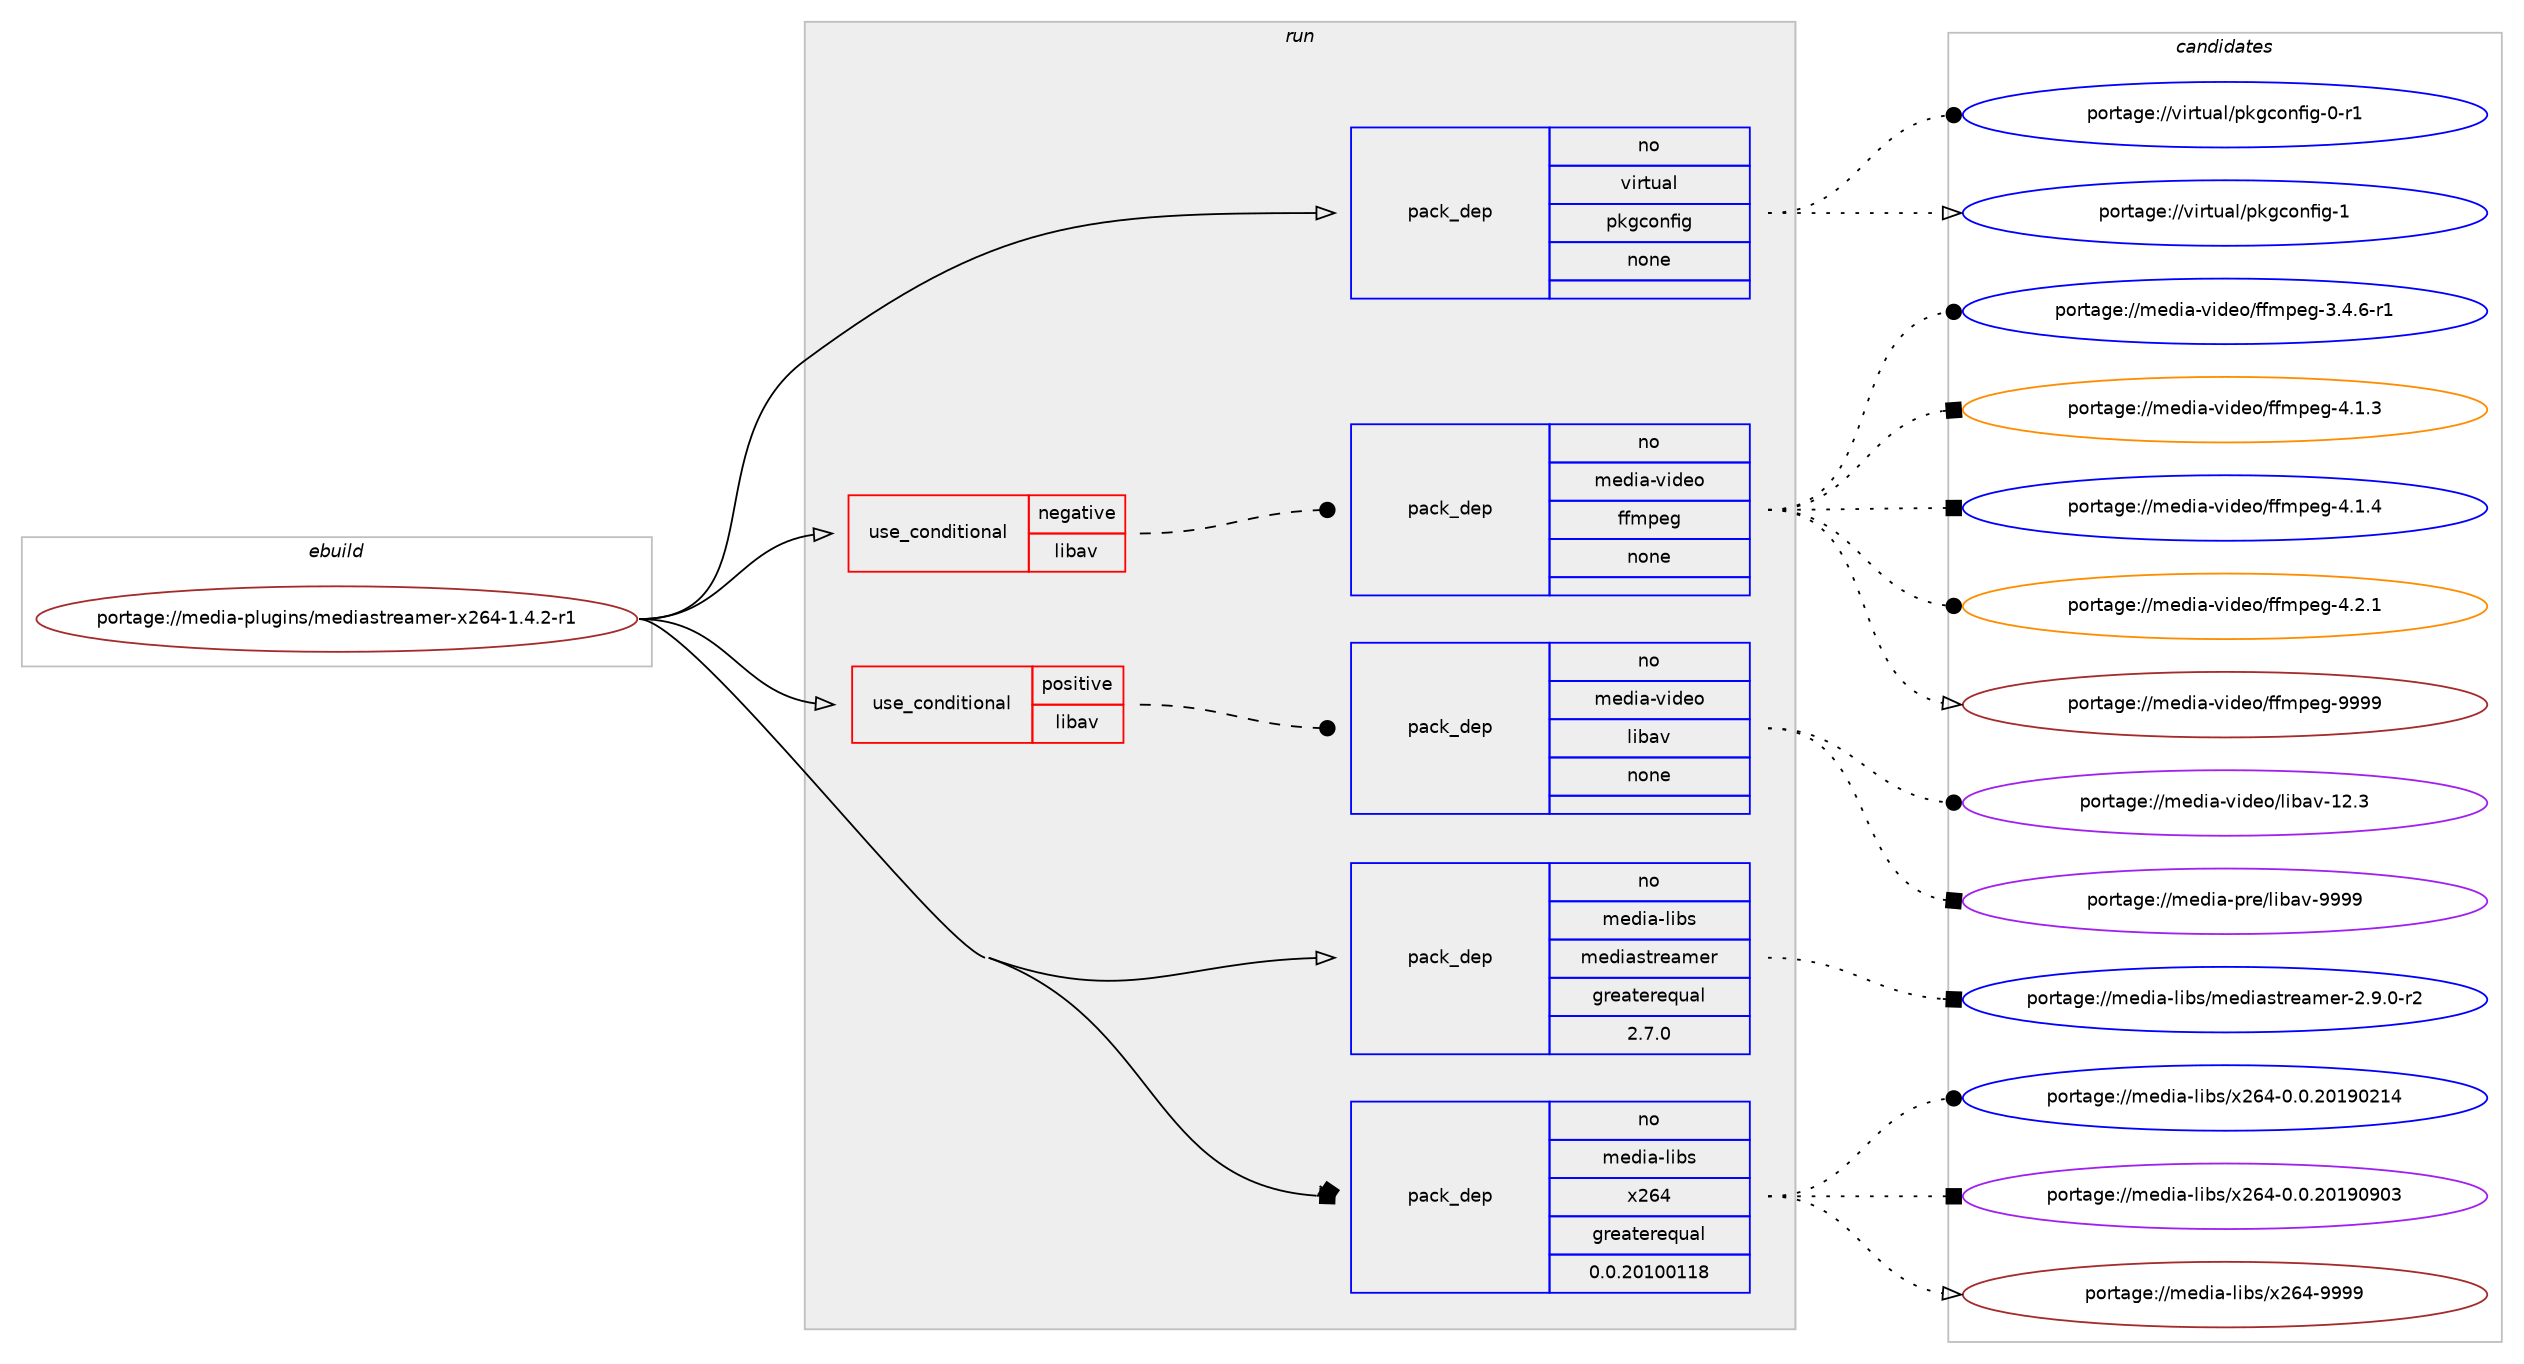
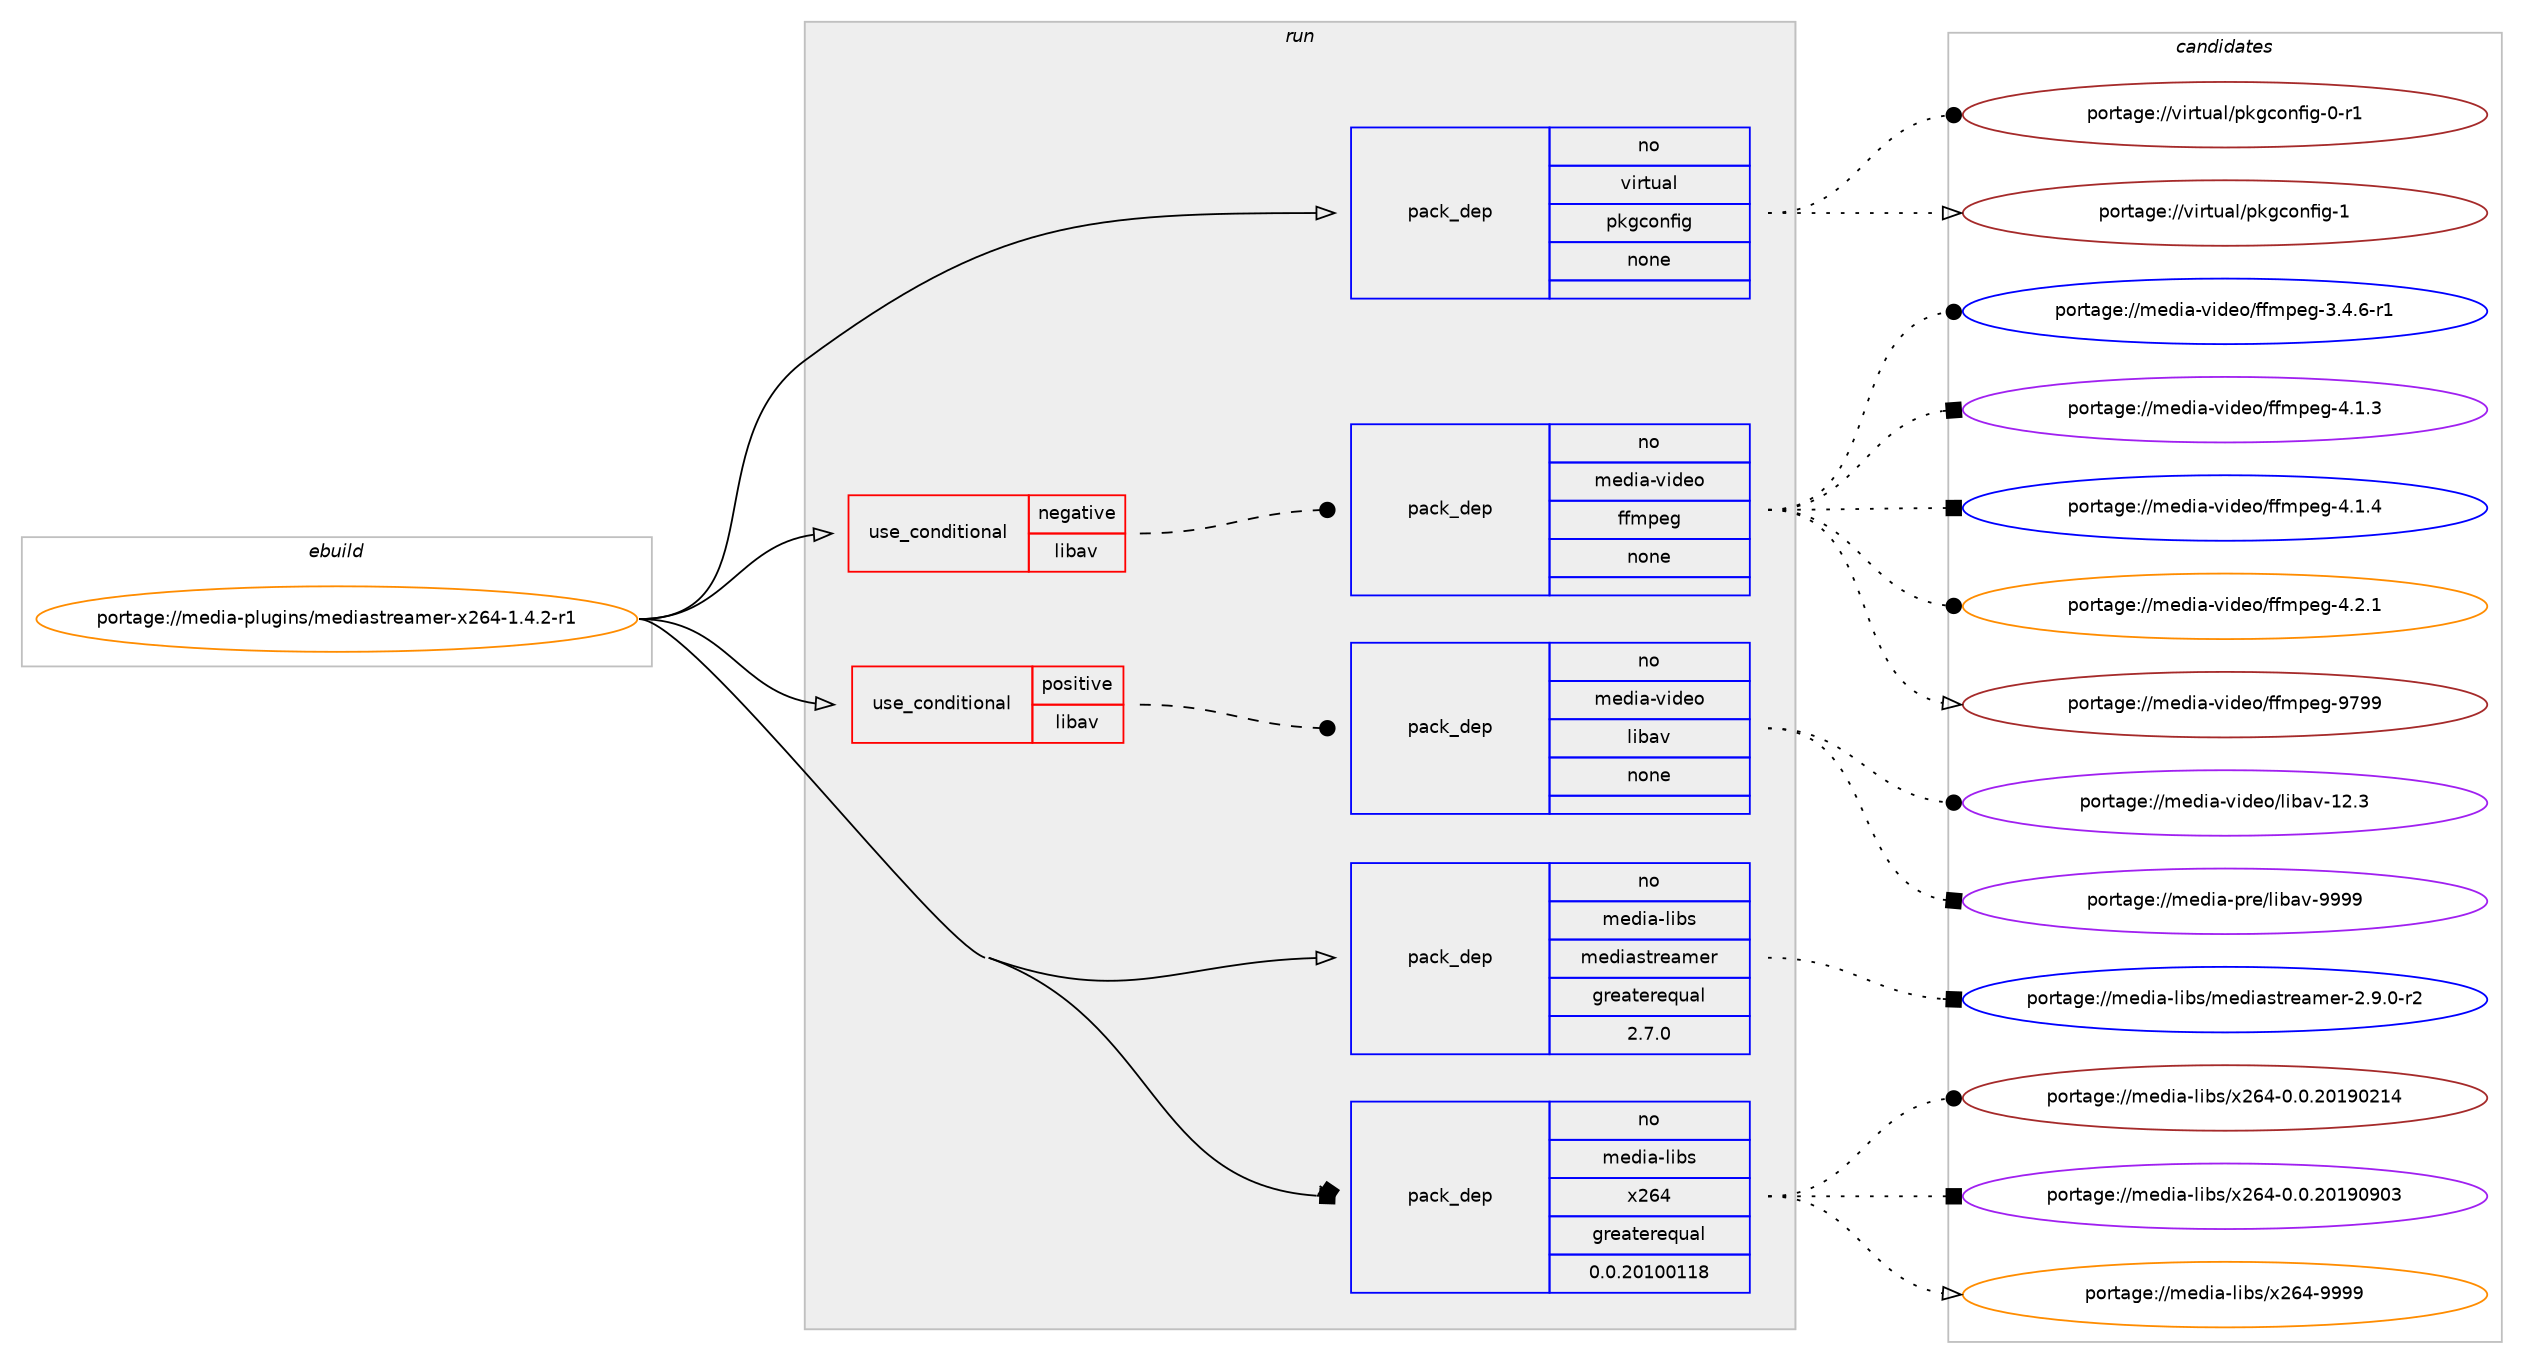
(2225, 115) -> (2225, 115)
(2225, 213) -> (2225, 213)
(2225, 410) -> (2225, 410)
(337, 619) -> (337, 619)
(2225, 705) -> (2225, 705)
(2225, 1098) -> (2225, 1098)
(2225, 1295) -> (2225, 1295)
